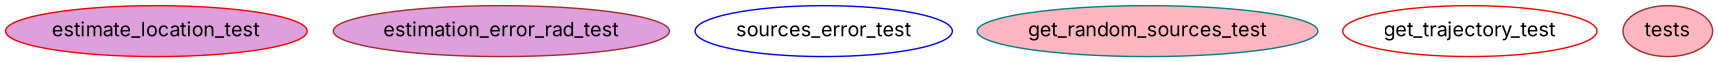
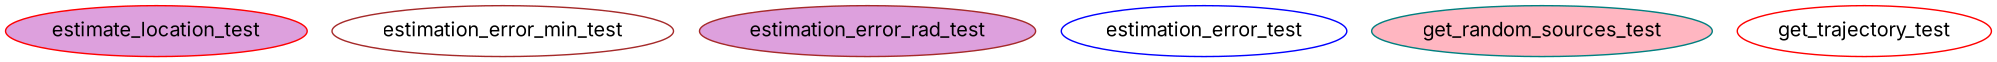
none -> (503, 31)
(824, 31) -> (1204, 31)
(1668, 31) -> none
